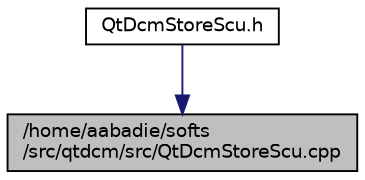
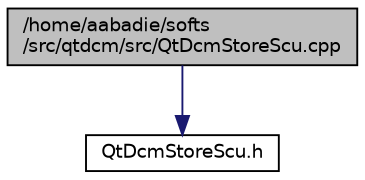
(182, 70) -> (182, 90)
